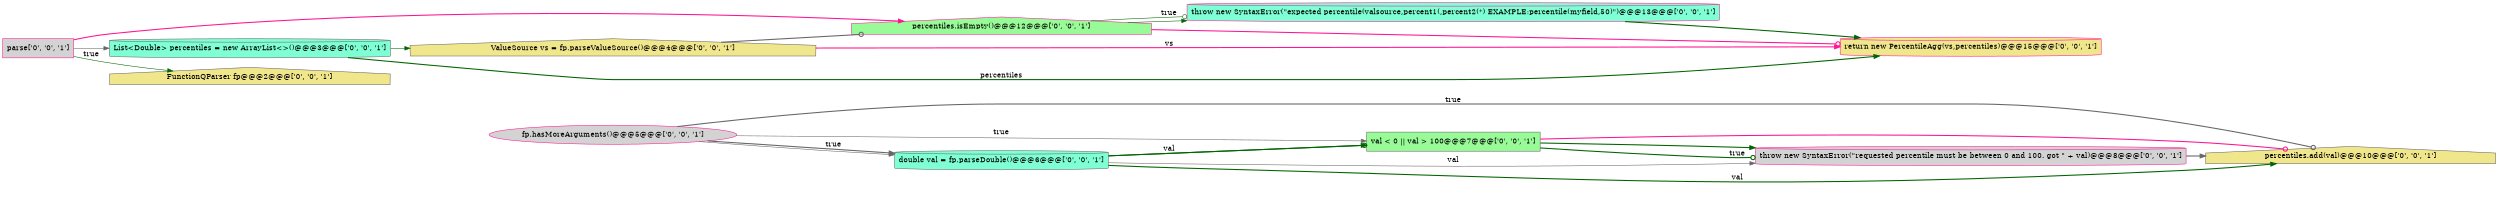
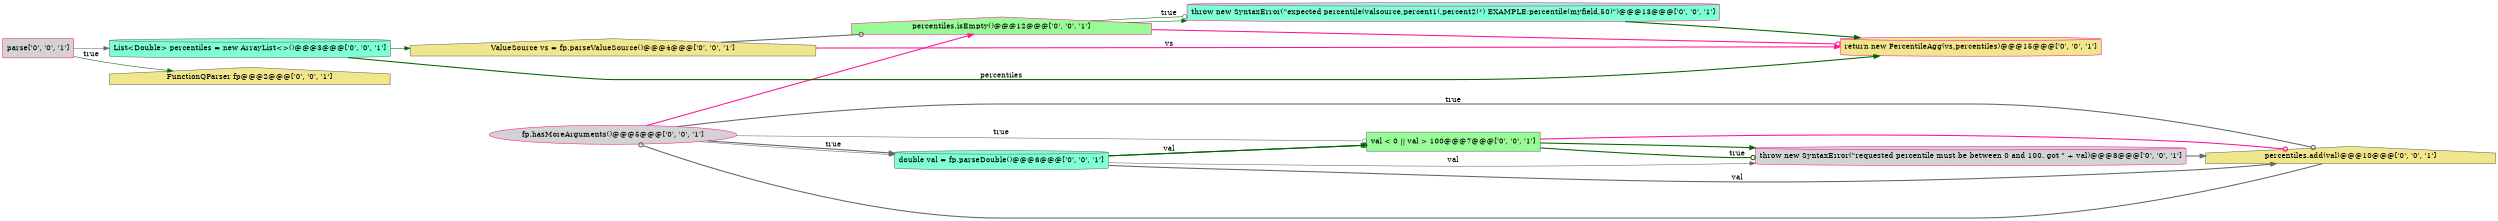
(486, 14) -> (799, 83)
(1049, 138) -> (1049, 138)
(1690, 182) -> (1690, 182)
none -> (1481, 218)
